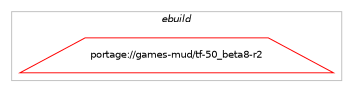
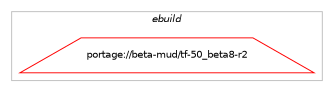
(177, 55) -> (167, 55)
